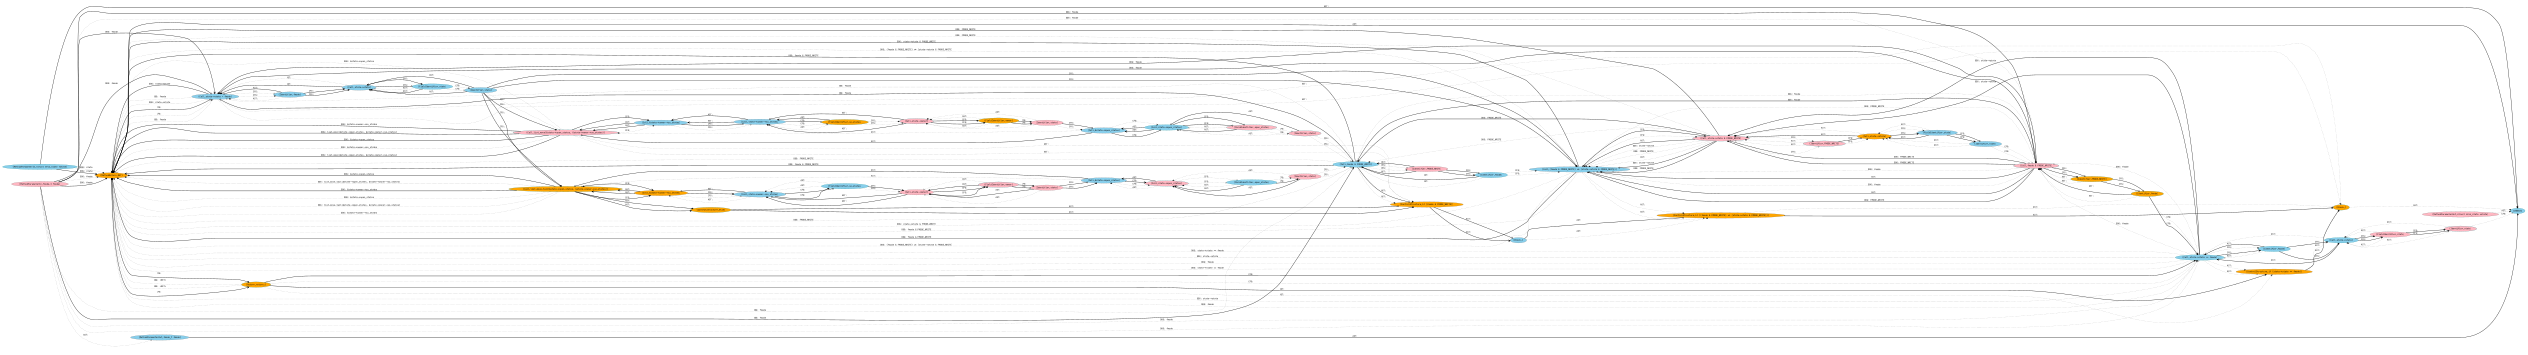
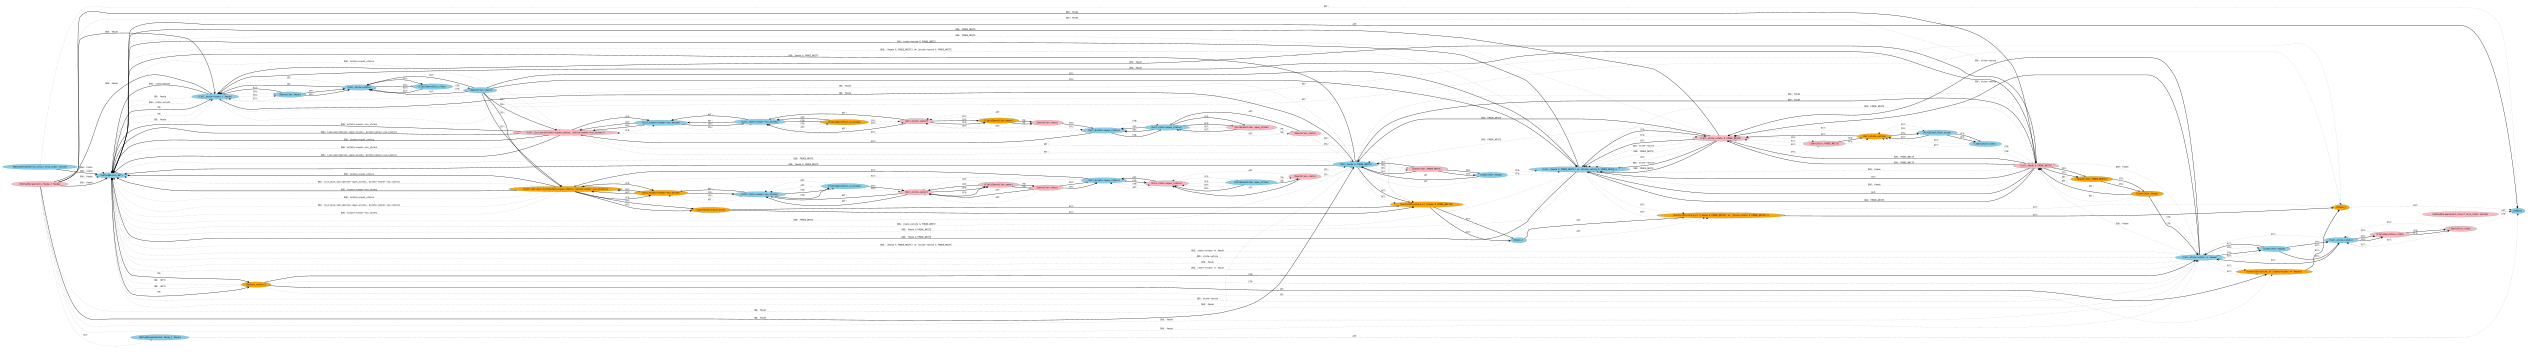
(1304, 8) -> (1304, 8)
(112, 175) -> (112, 175)
(1399, 337) -> (1399, 337)
